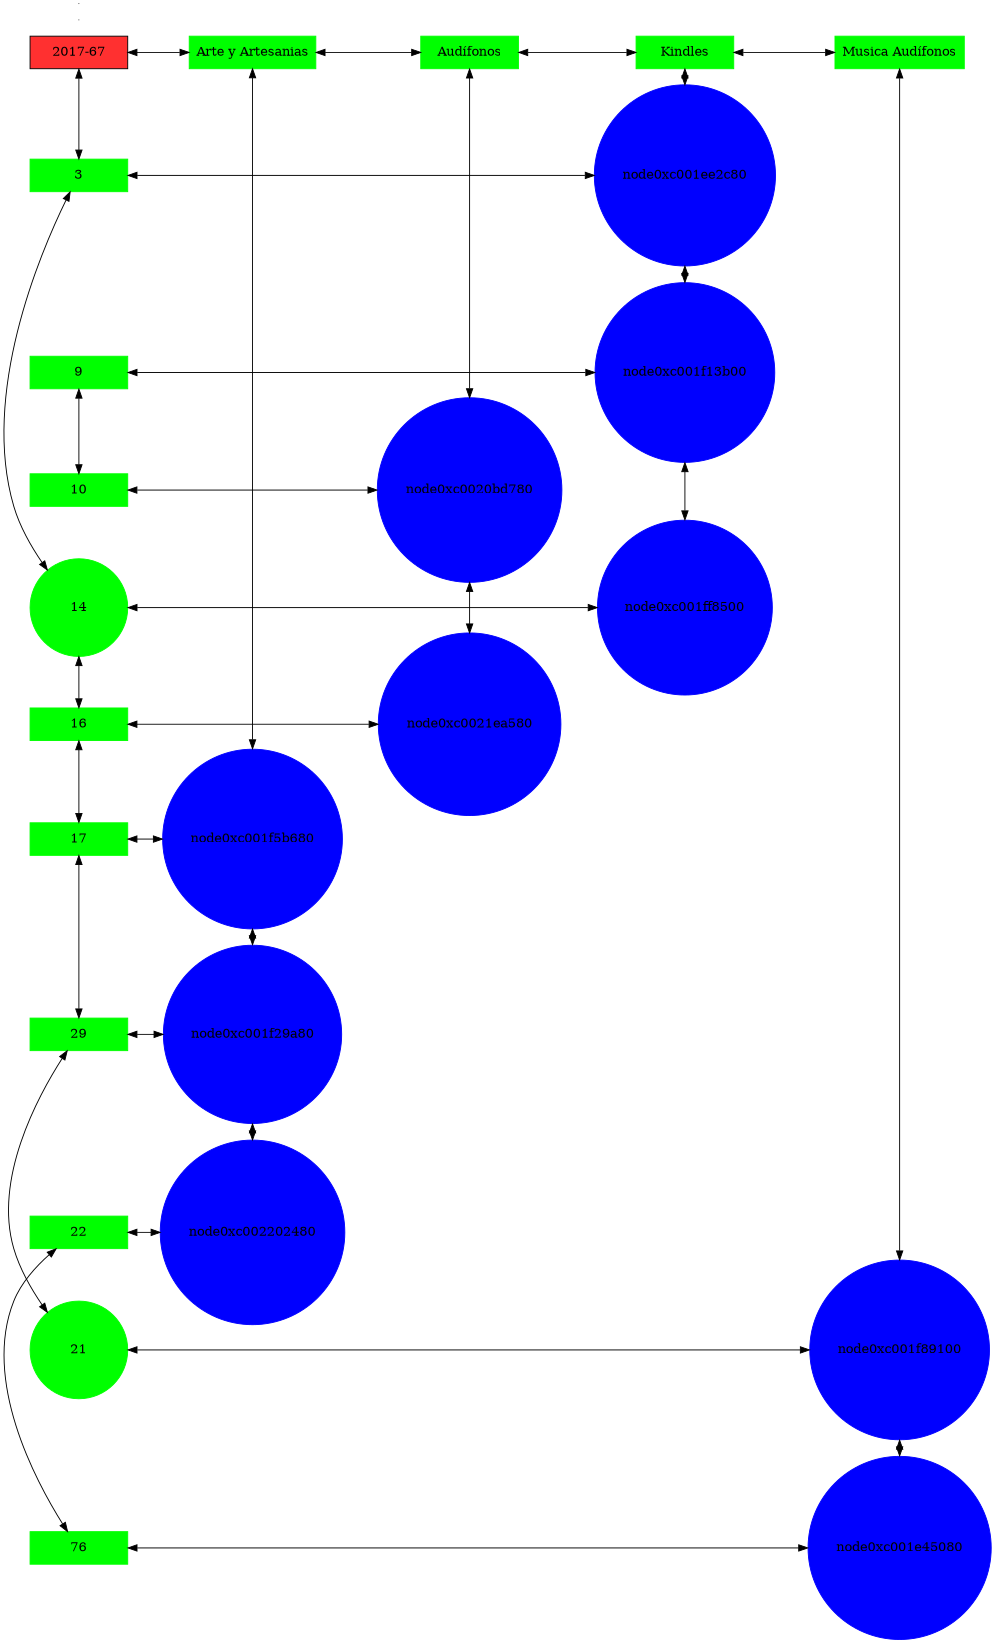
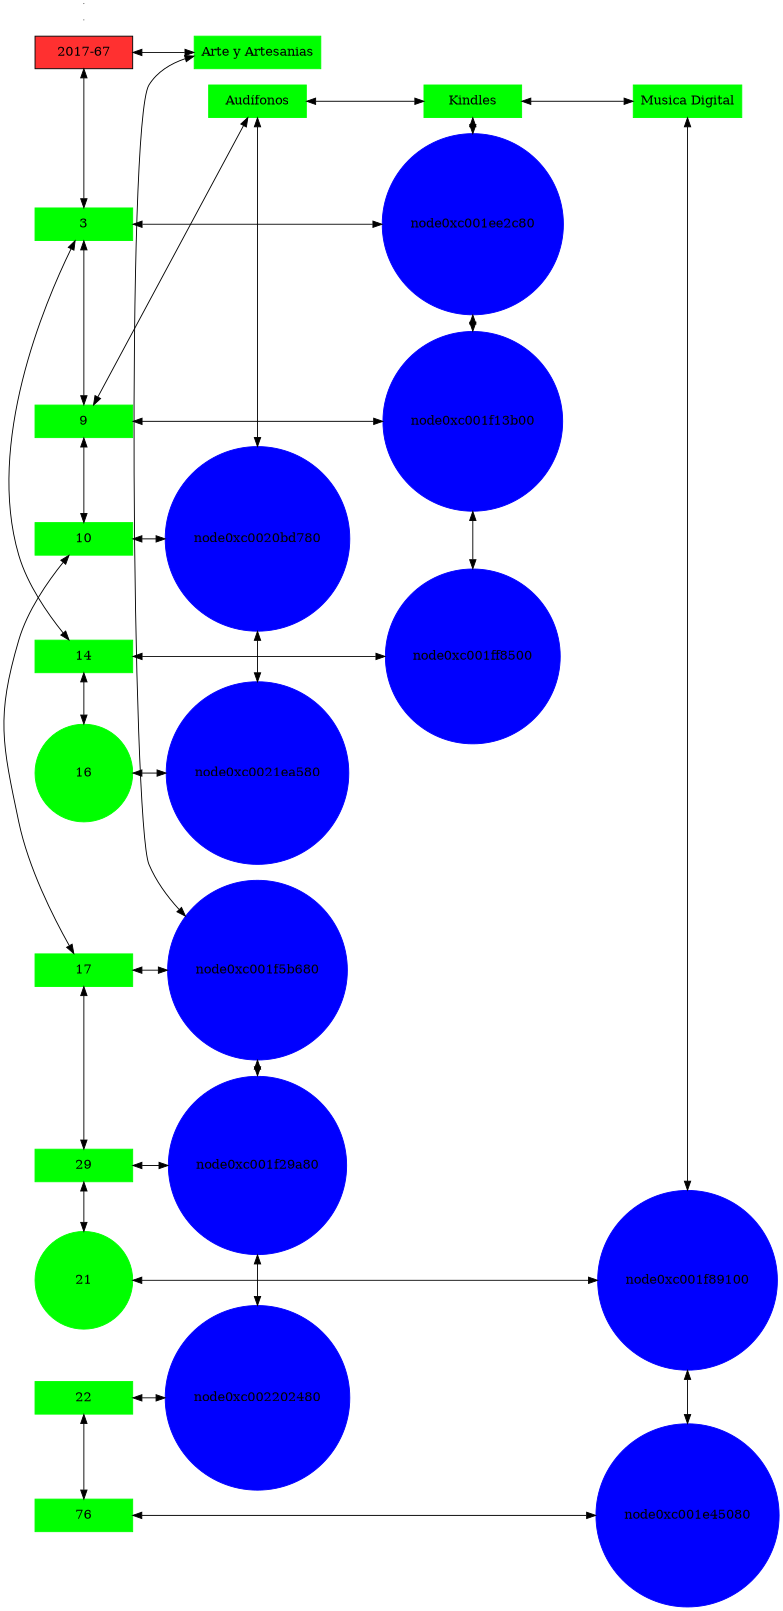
(368, 52) -> (171, 261)
(900, 52) -> (688, 101)
none -> (84, 323)
(79, 608) -> (84, 656)
(79, 724) -> (84, 773)
(79, 782) -> (6, 753)
